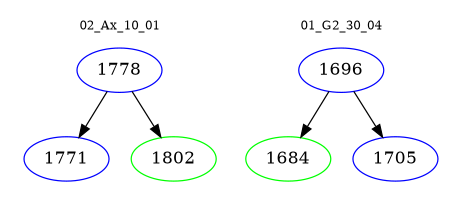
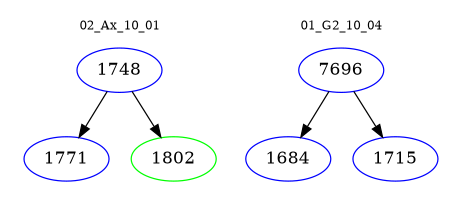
(342, 26) -> (342, 26)
(119, 70) -> (119, 70)
(341, 70) -> (341, 70)
(288, 159) -> (288, 159)
(395, 159) -> (395, 159)
